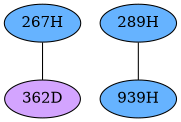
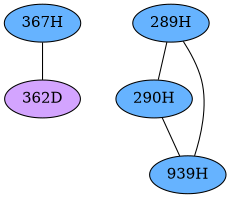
(43, 23) -> (43, 23)
none -> (154, 99)
